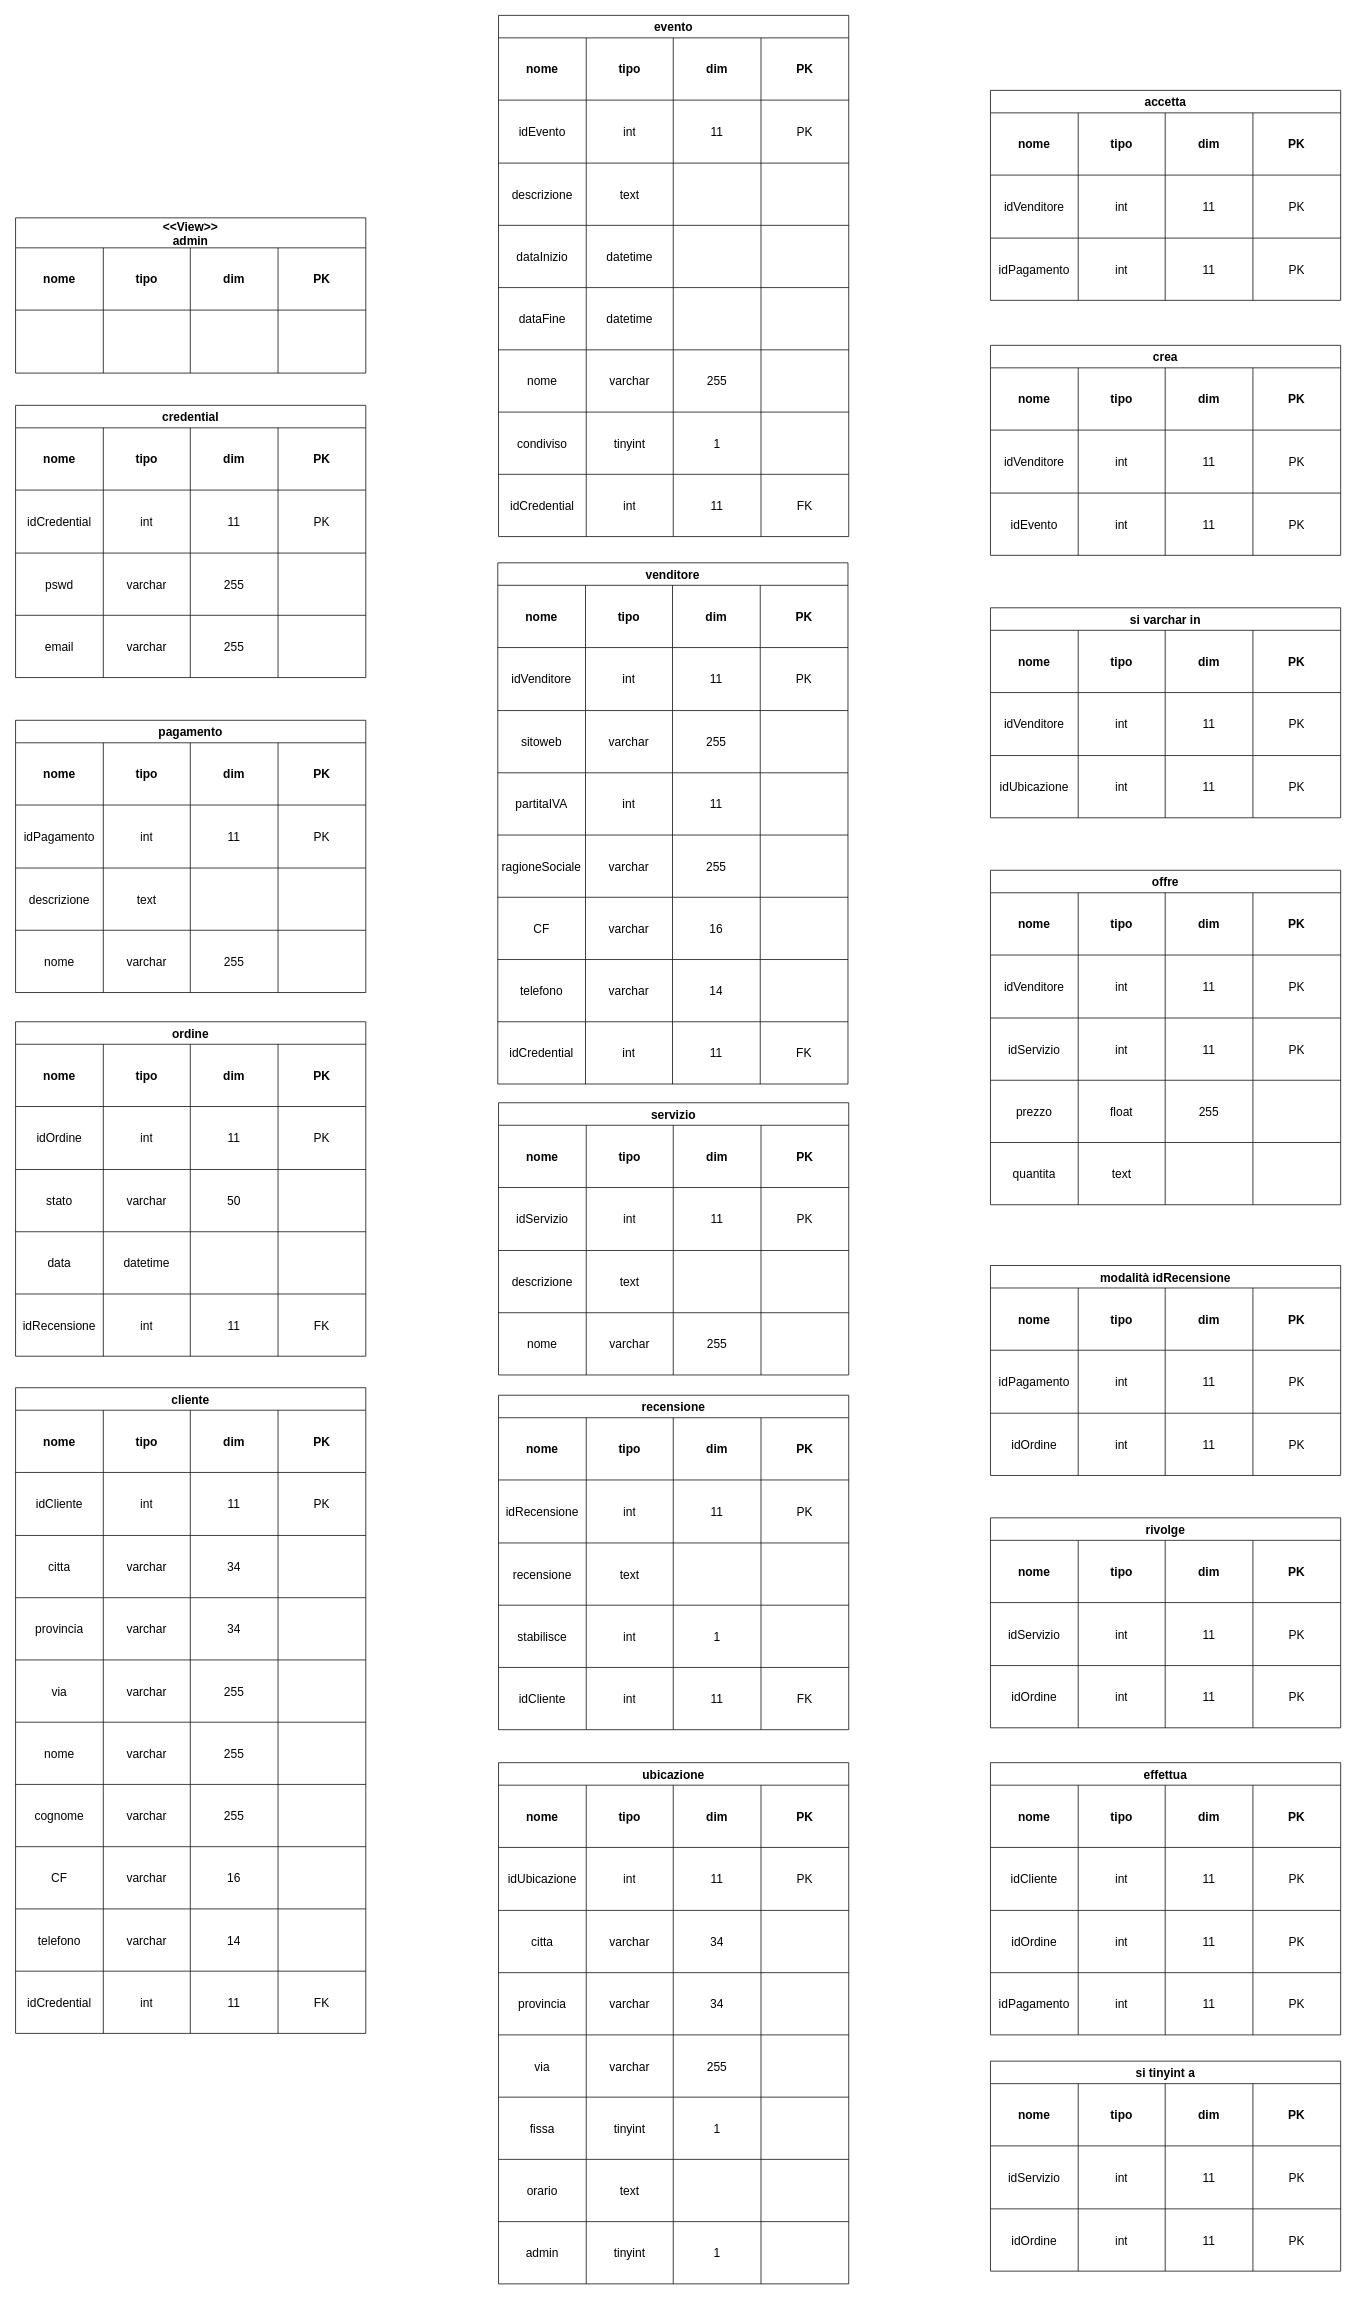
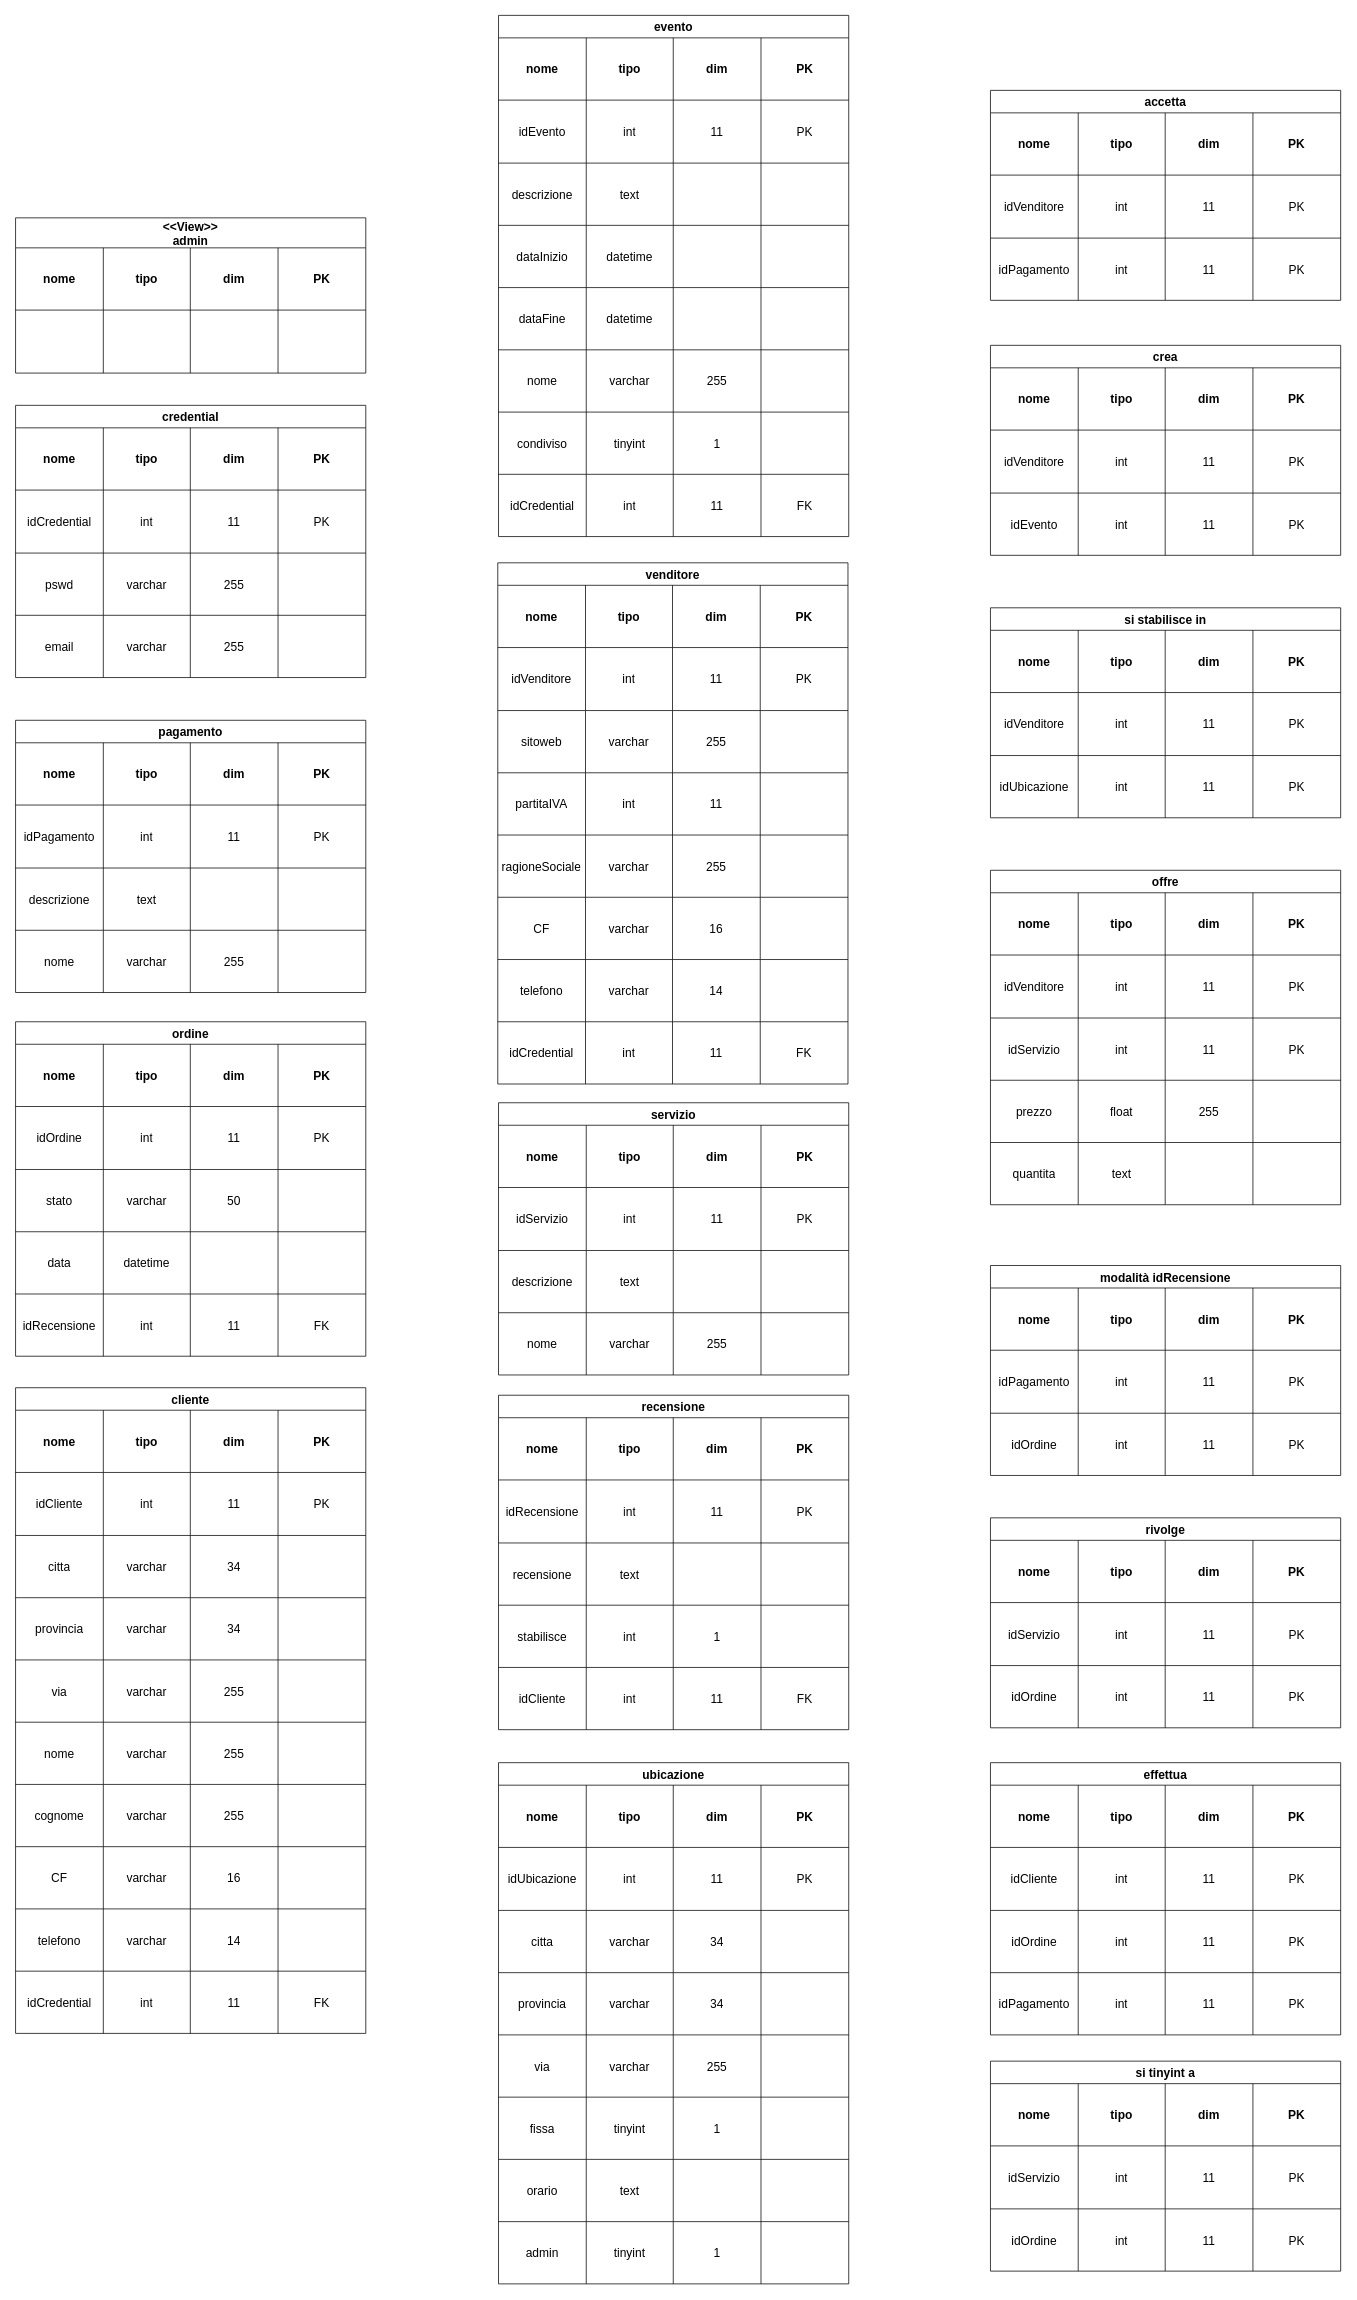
(1165, 620) -> (1165, 620)
